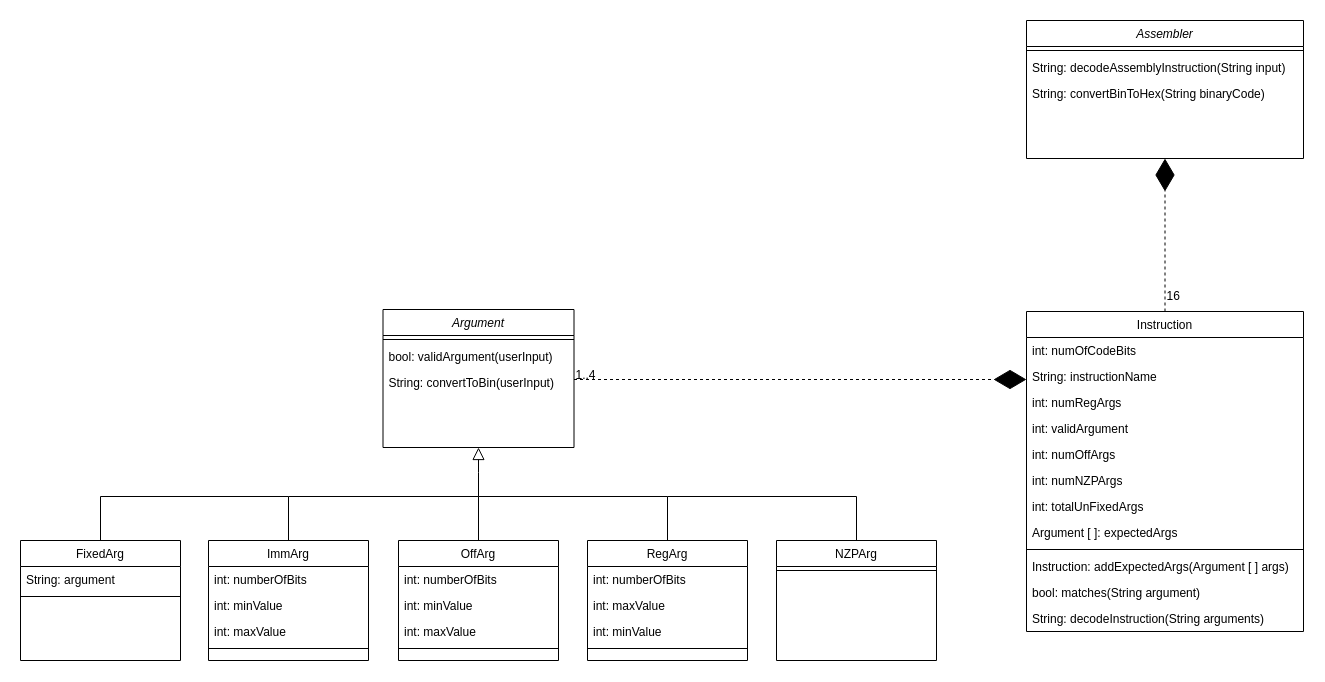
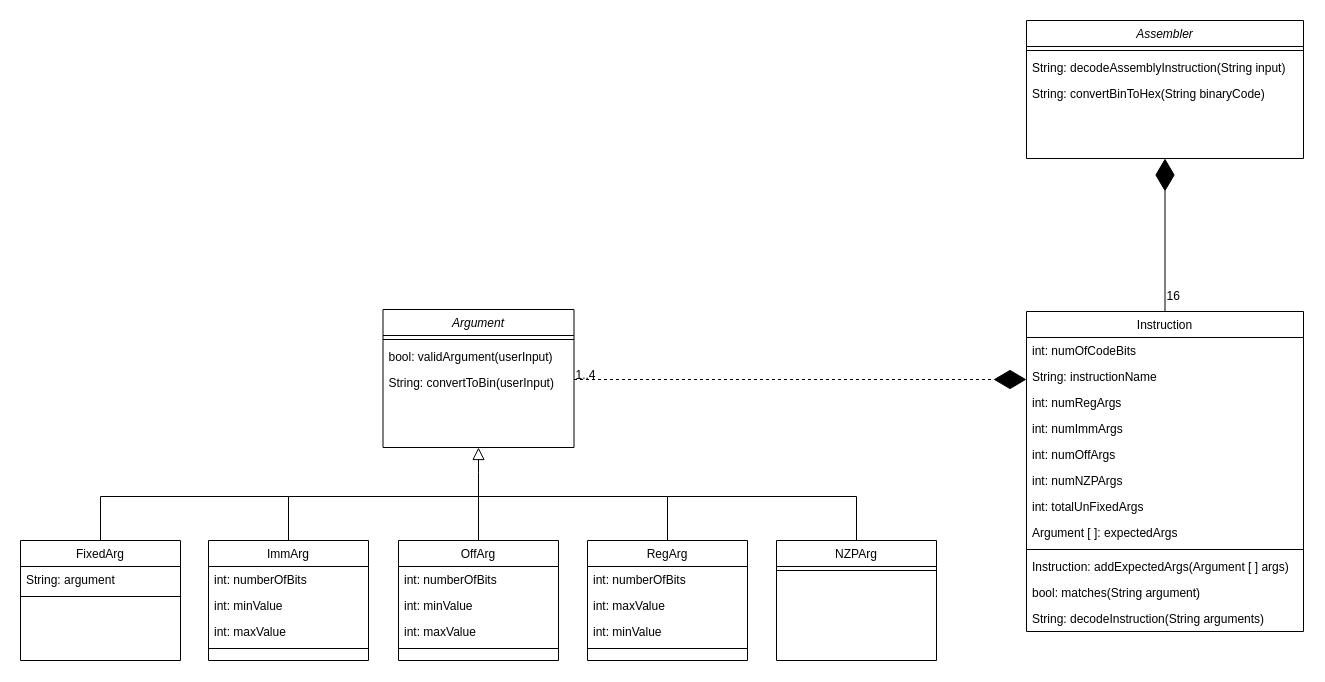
(1165, 250) -> (1165, 250)
(1085, 429) -> (1078, 429)
